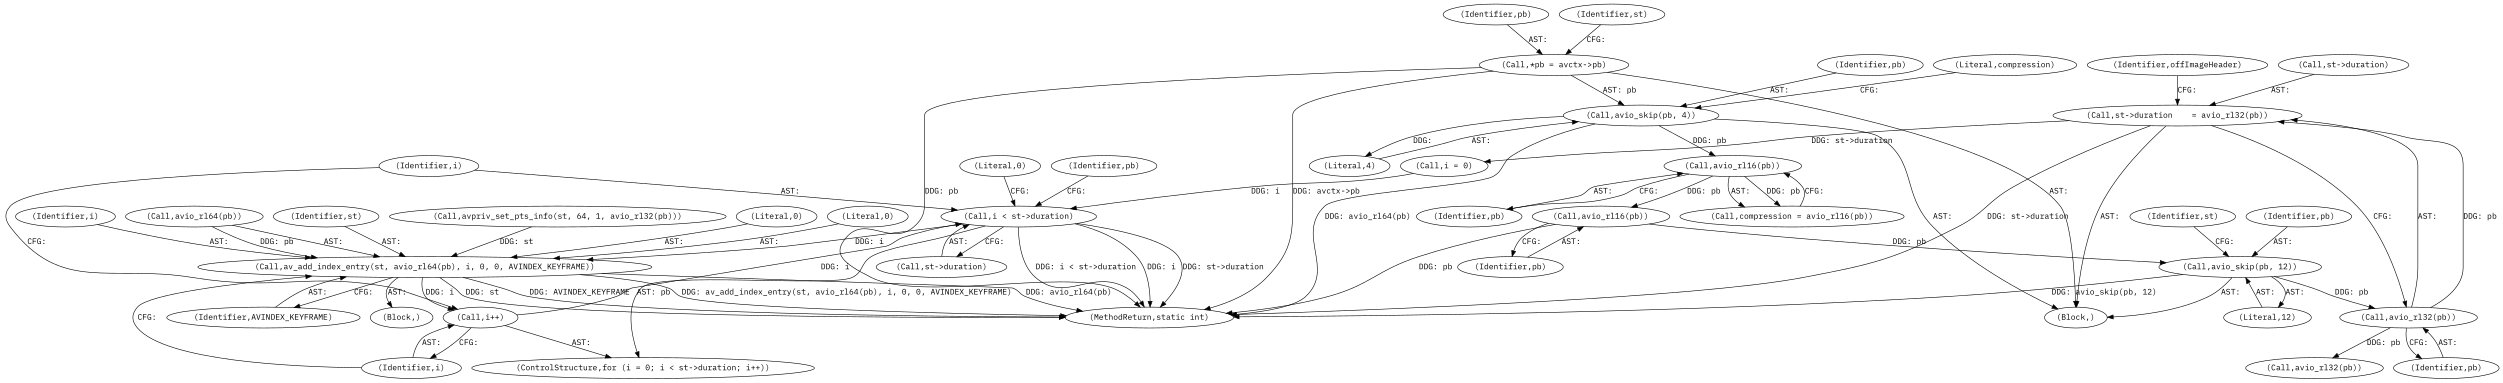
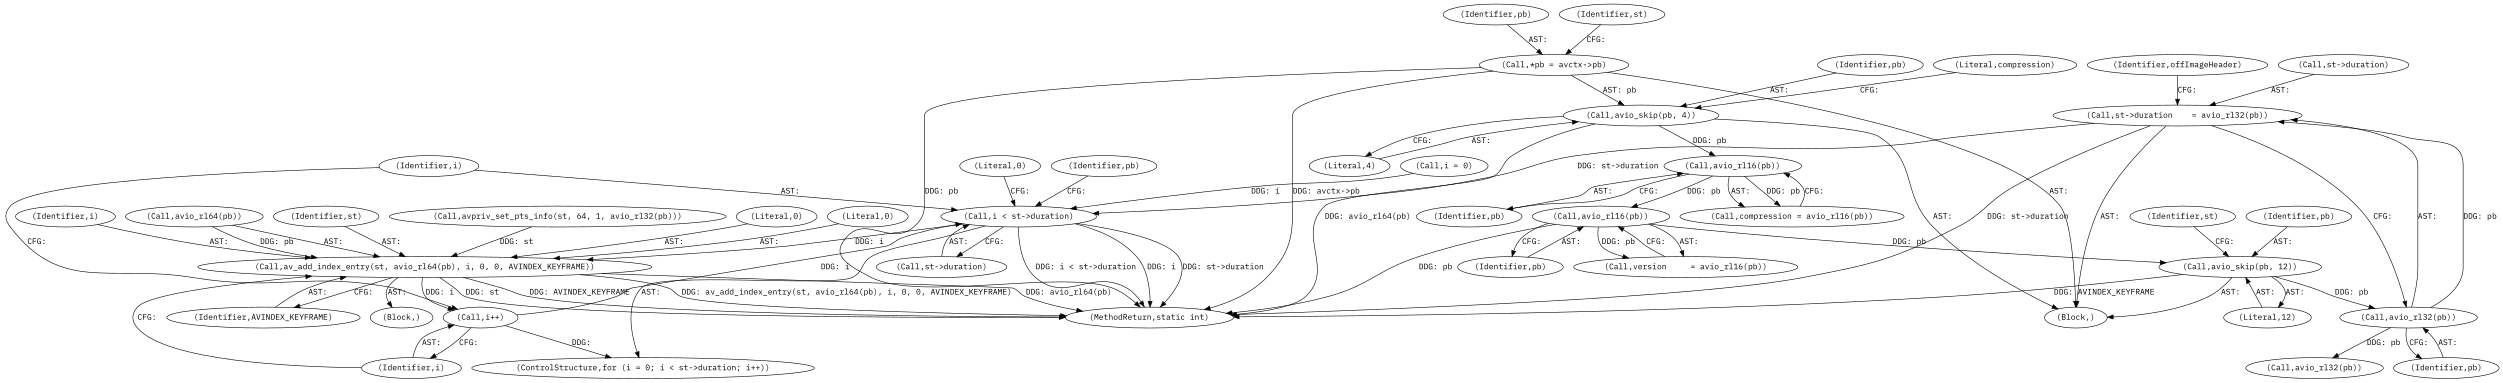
(1780, 140) -> (1595, 154)
(1425, 141) -> (1425, 141)
none -> (1686, 267)
(654, 292) -> (654, 292)
(2104, 292) -> (2104, 292)
(584, 343) -> (584, 343)
